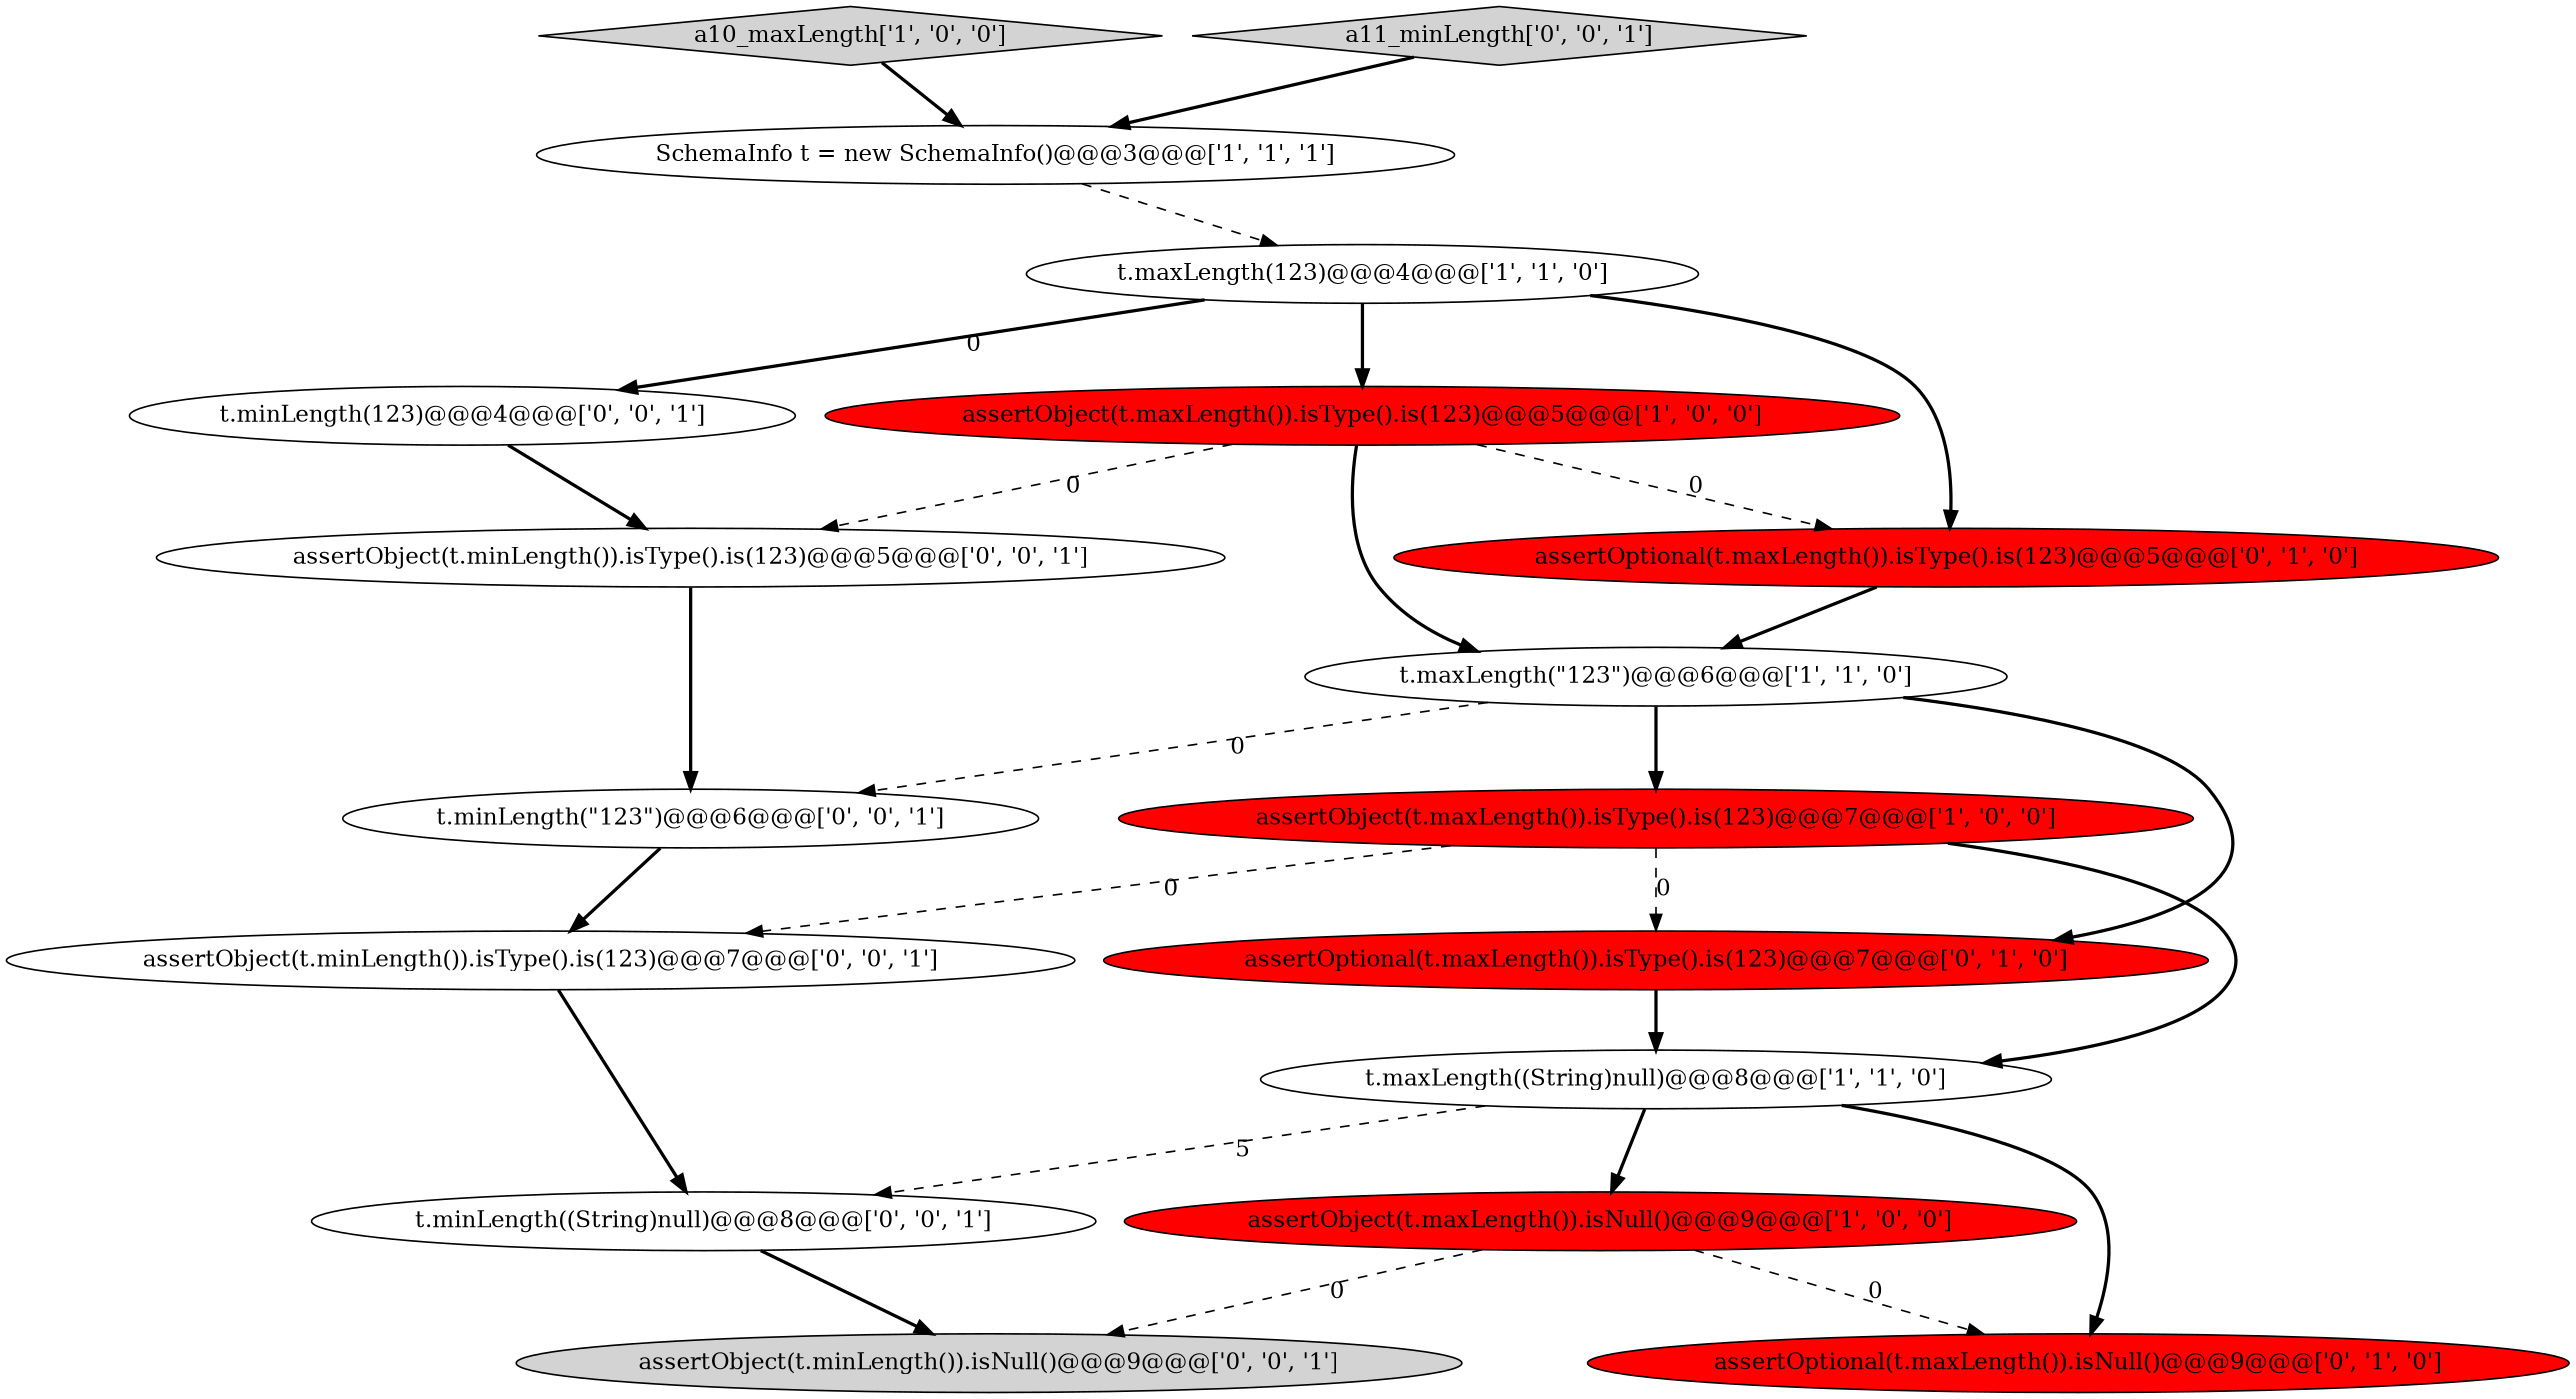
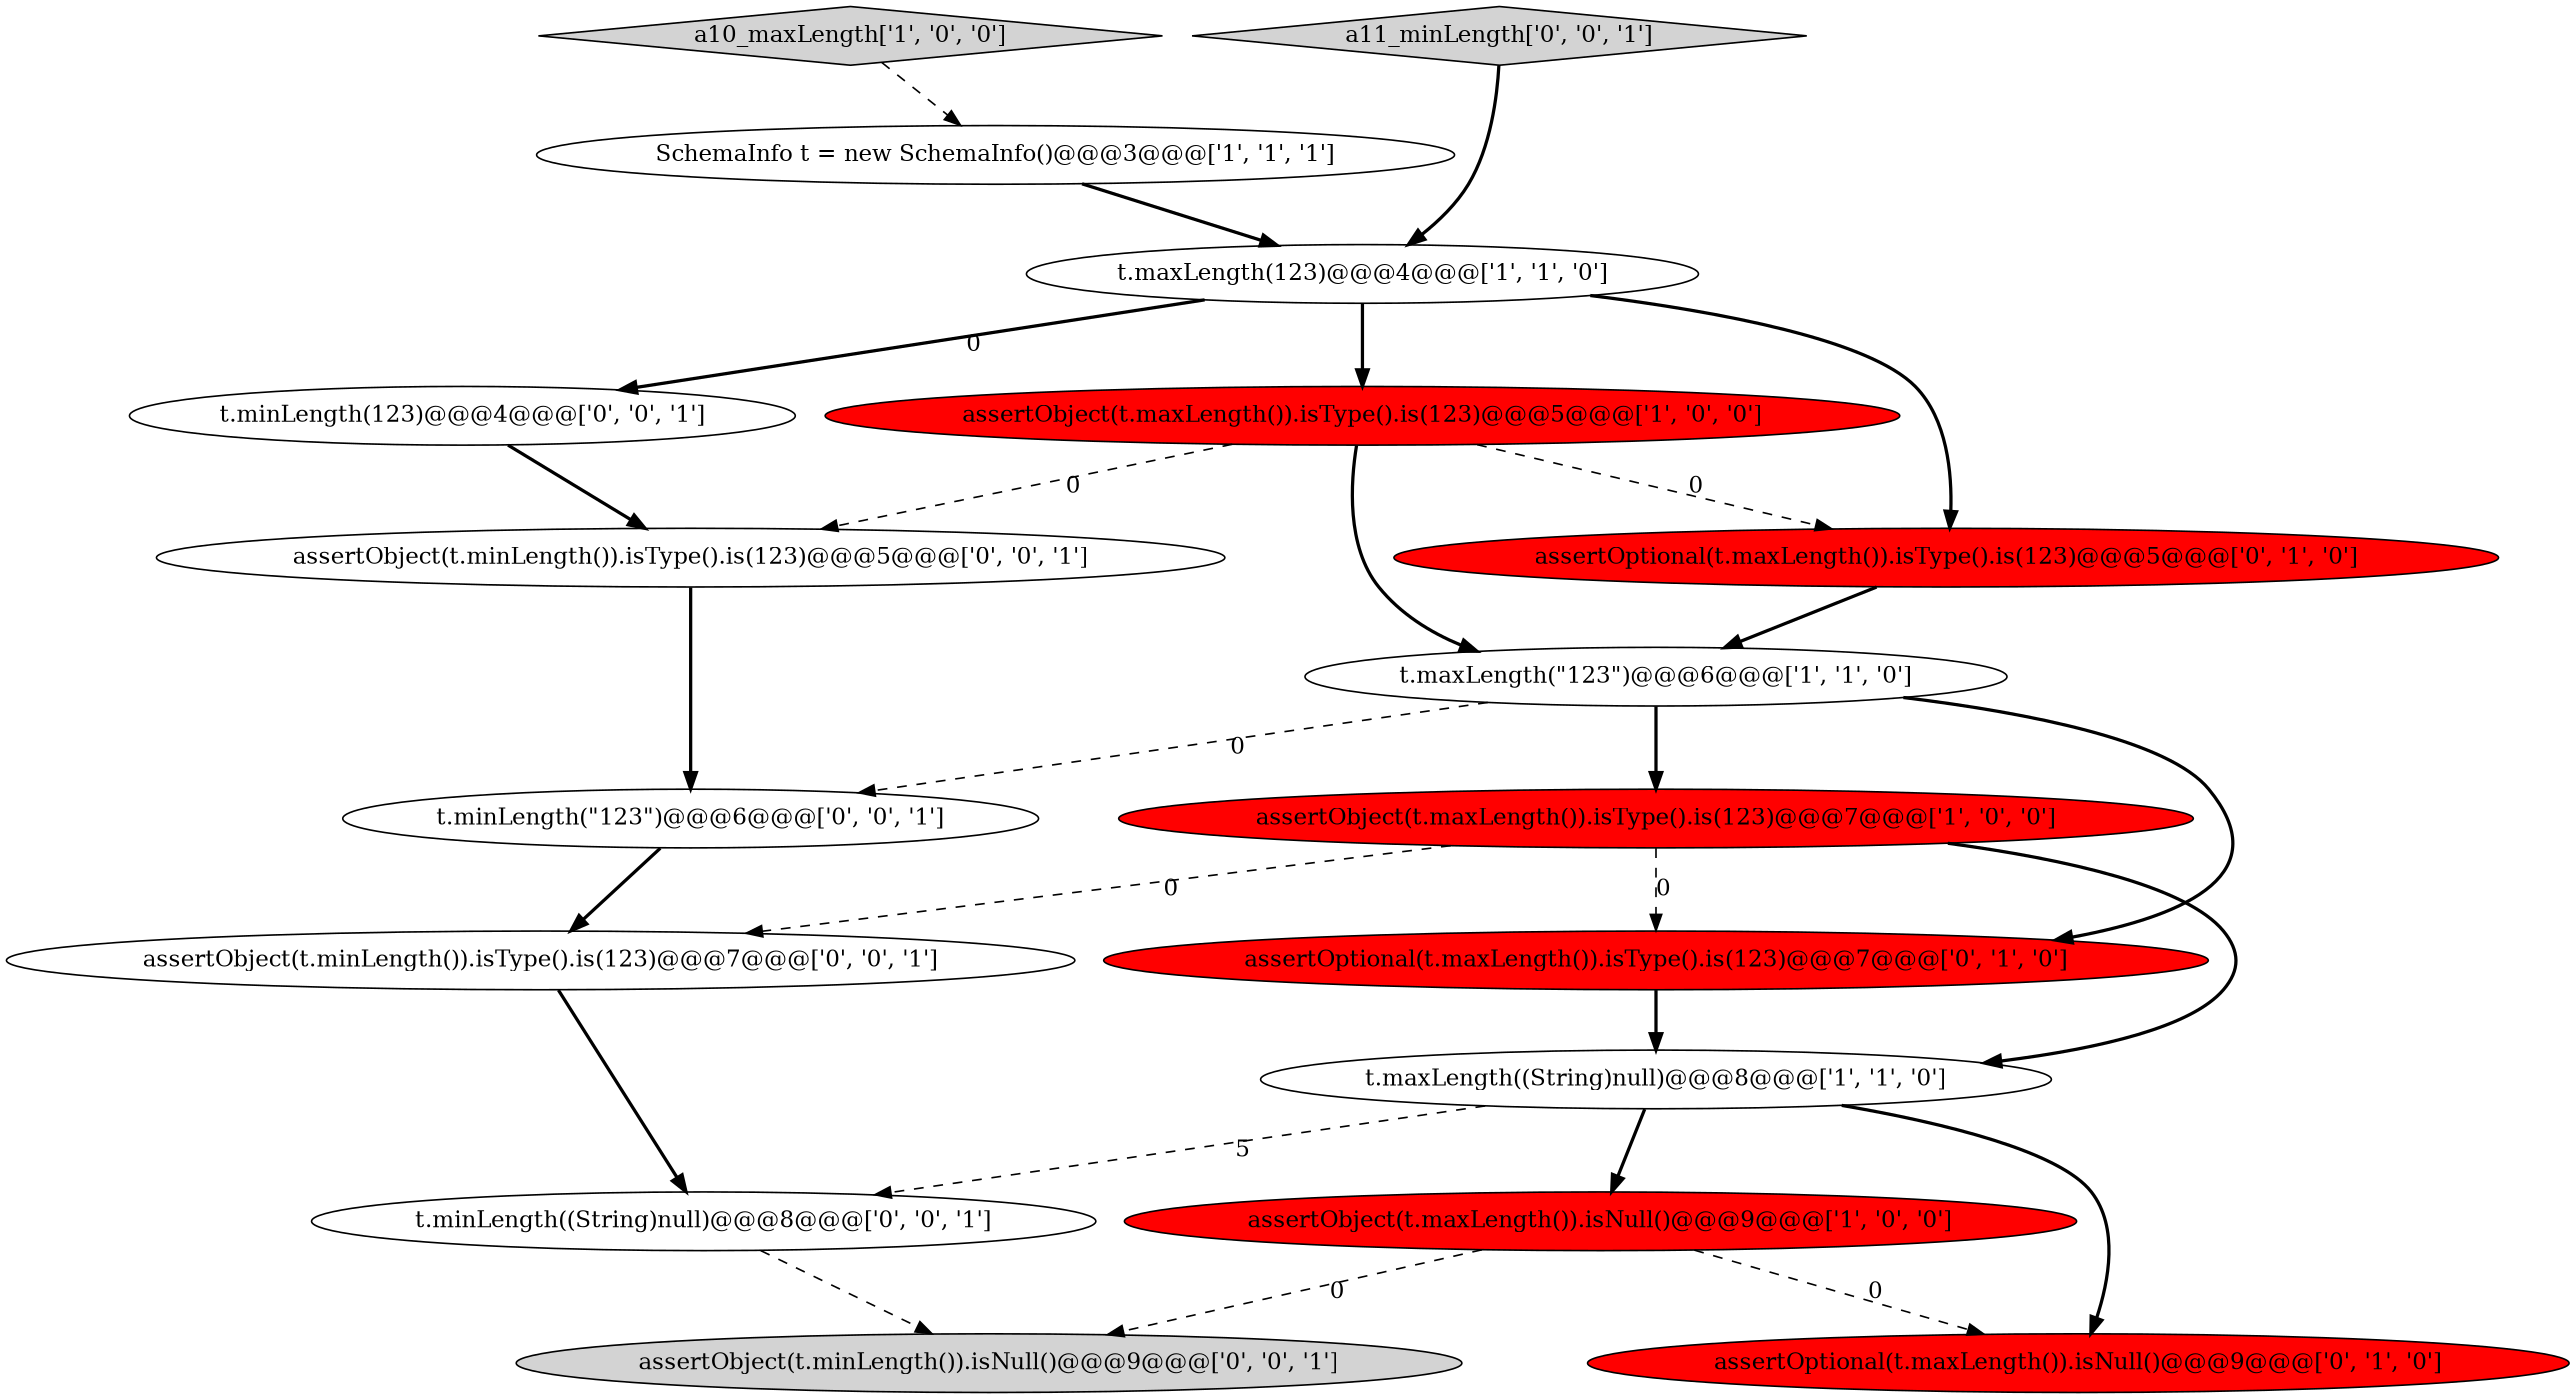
(915, 89) -> (915, 89)
(1271, 90) -> (1480, 160)
(1171, 212) -> (1171, 212)
(839, 1289) -> (839, 1289)
